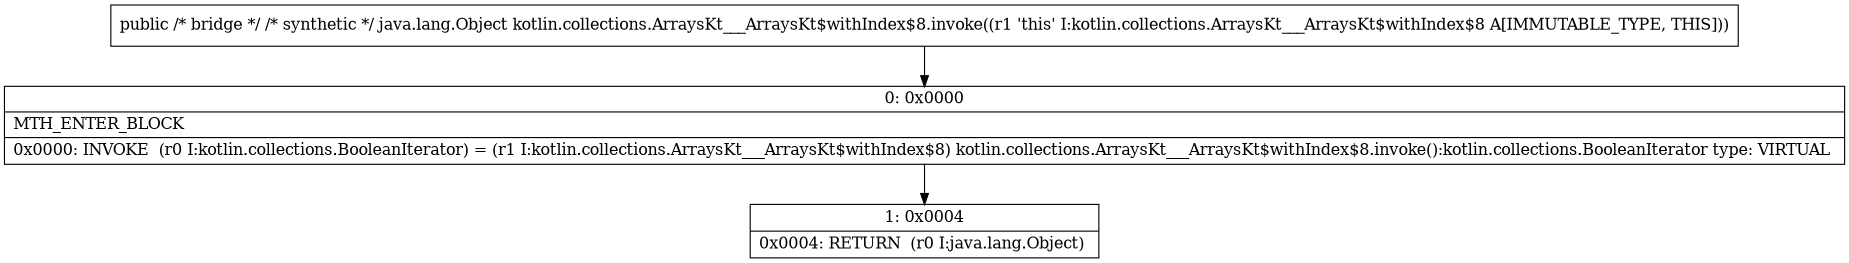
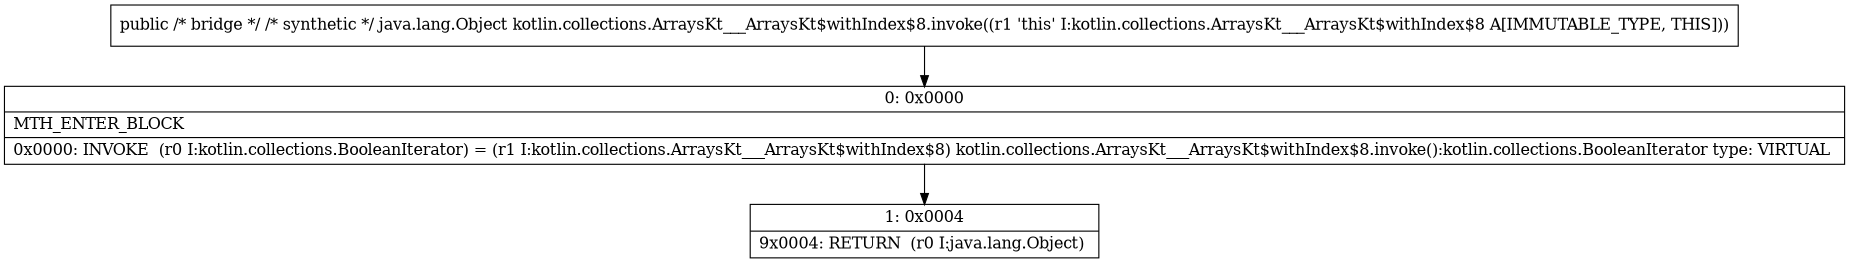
(925, 244) -> (925, 244)
